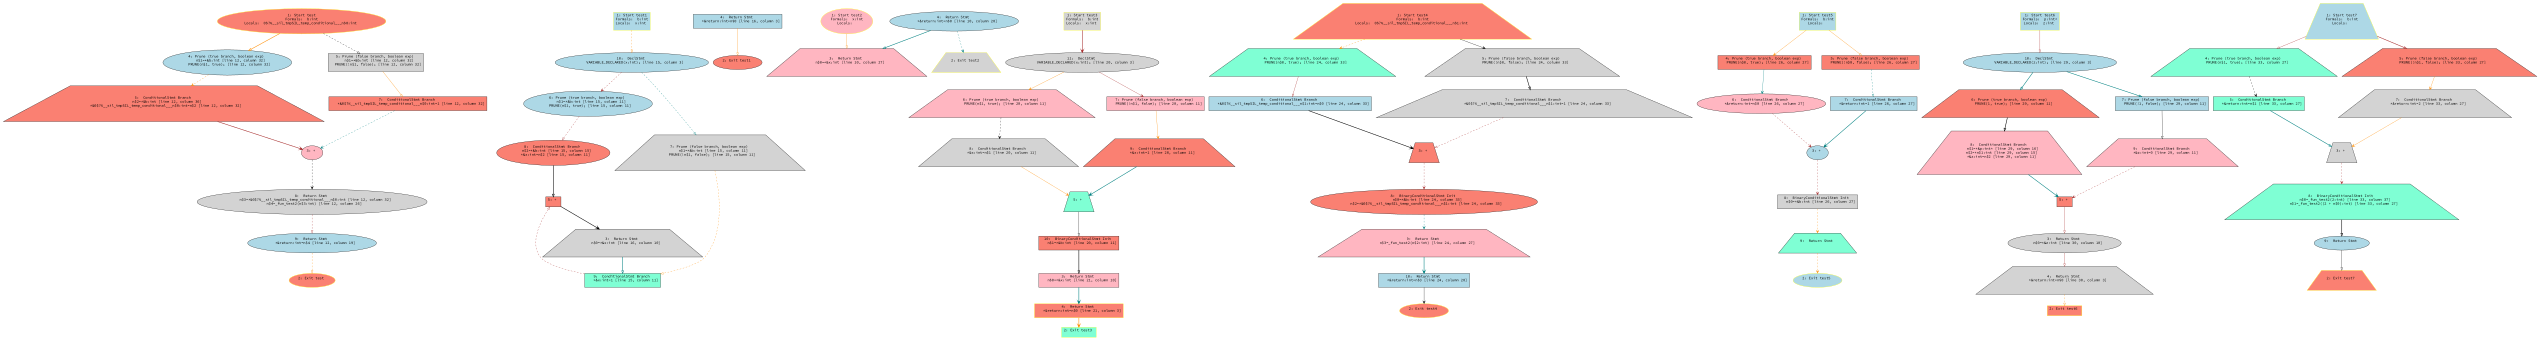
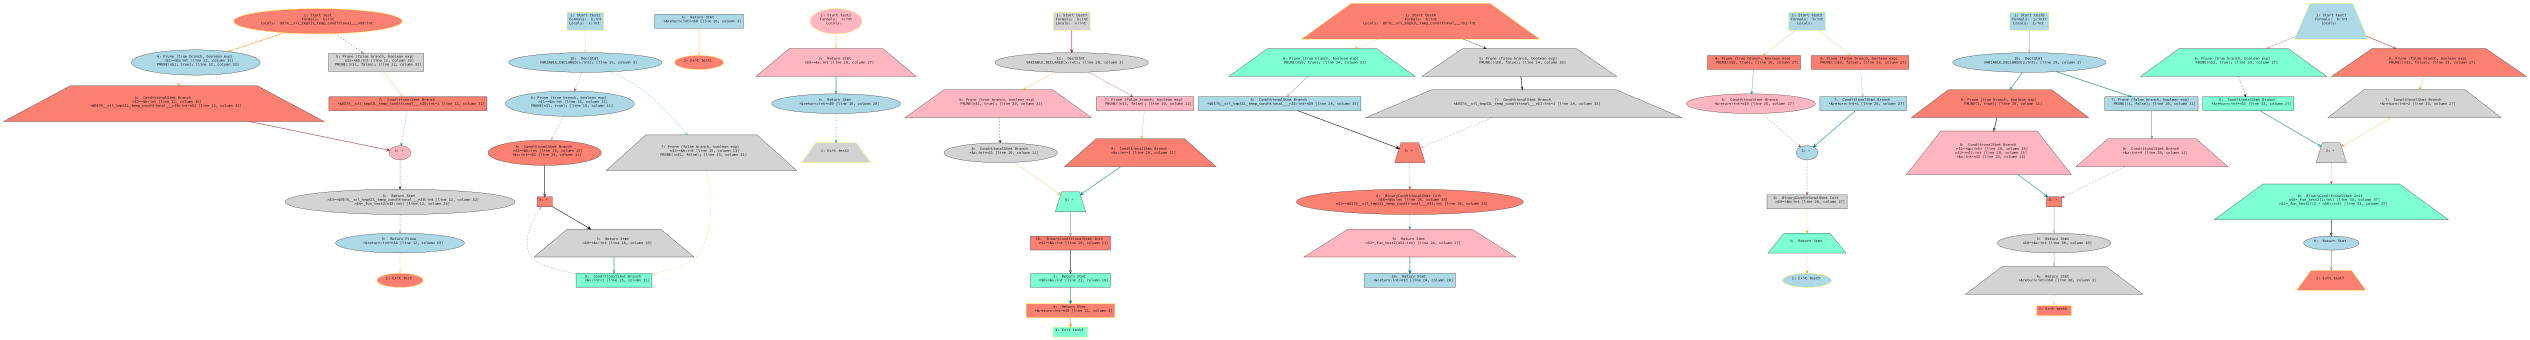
(908, 39) -> (836, 84)
(738, 62) -> (699, 62)
(999, 153) -> (1001, 153)
(312, 243) -> (400, 243)
(1079, 280) -> (1070, 280)
(1424, 311) -> none
